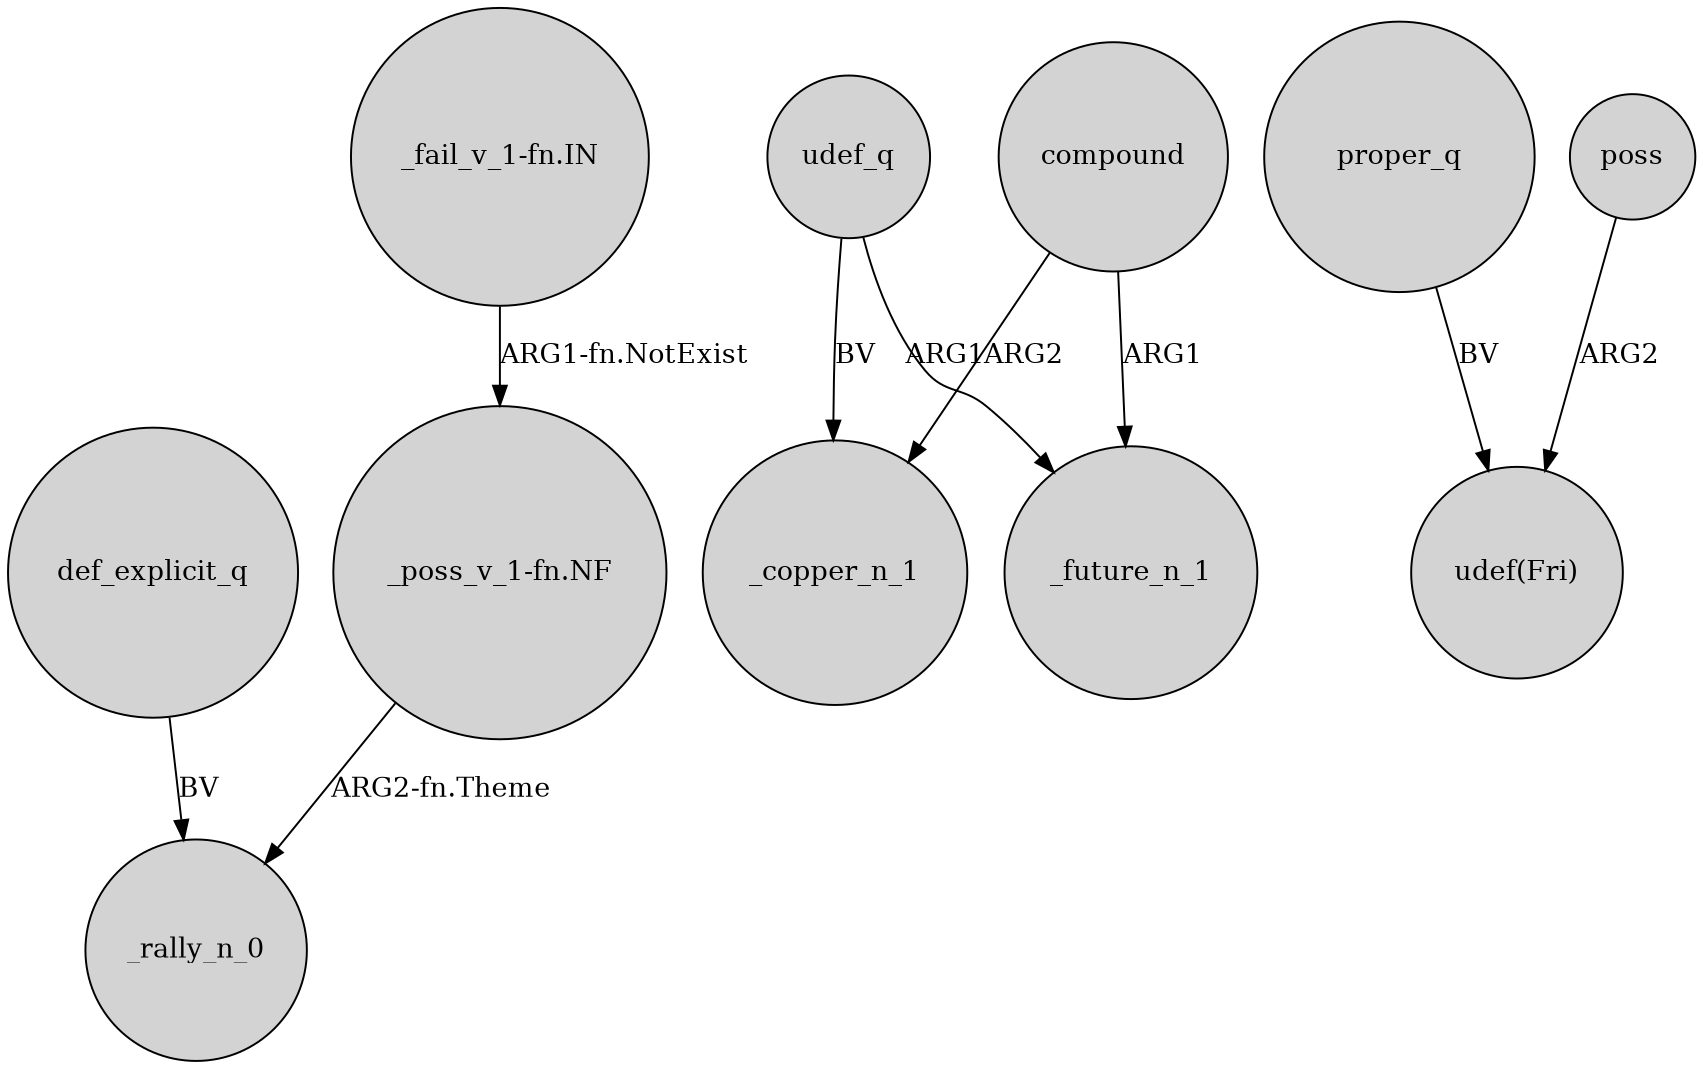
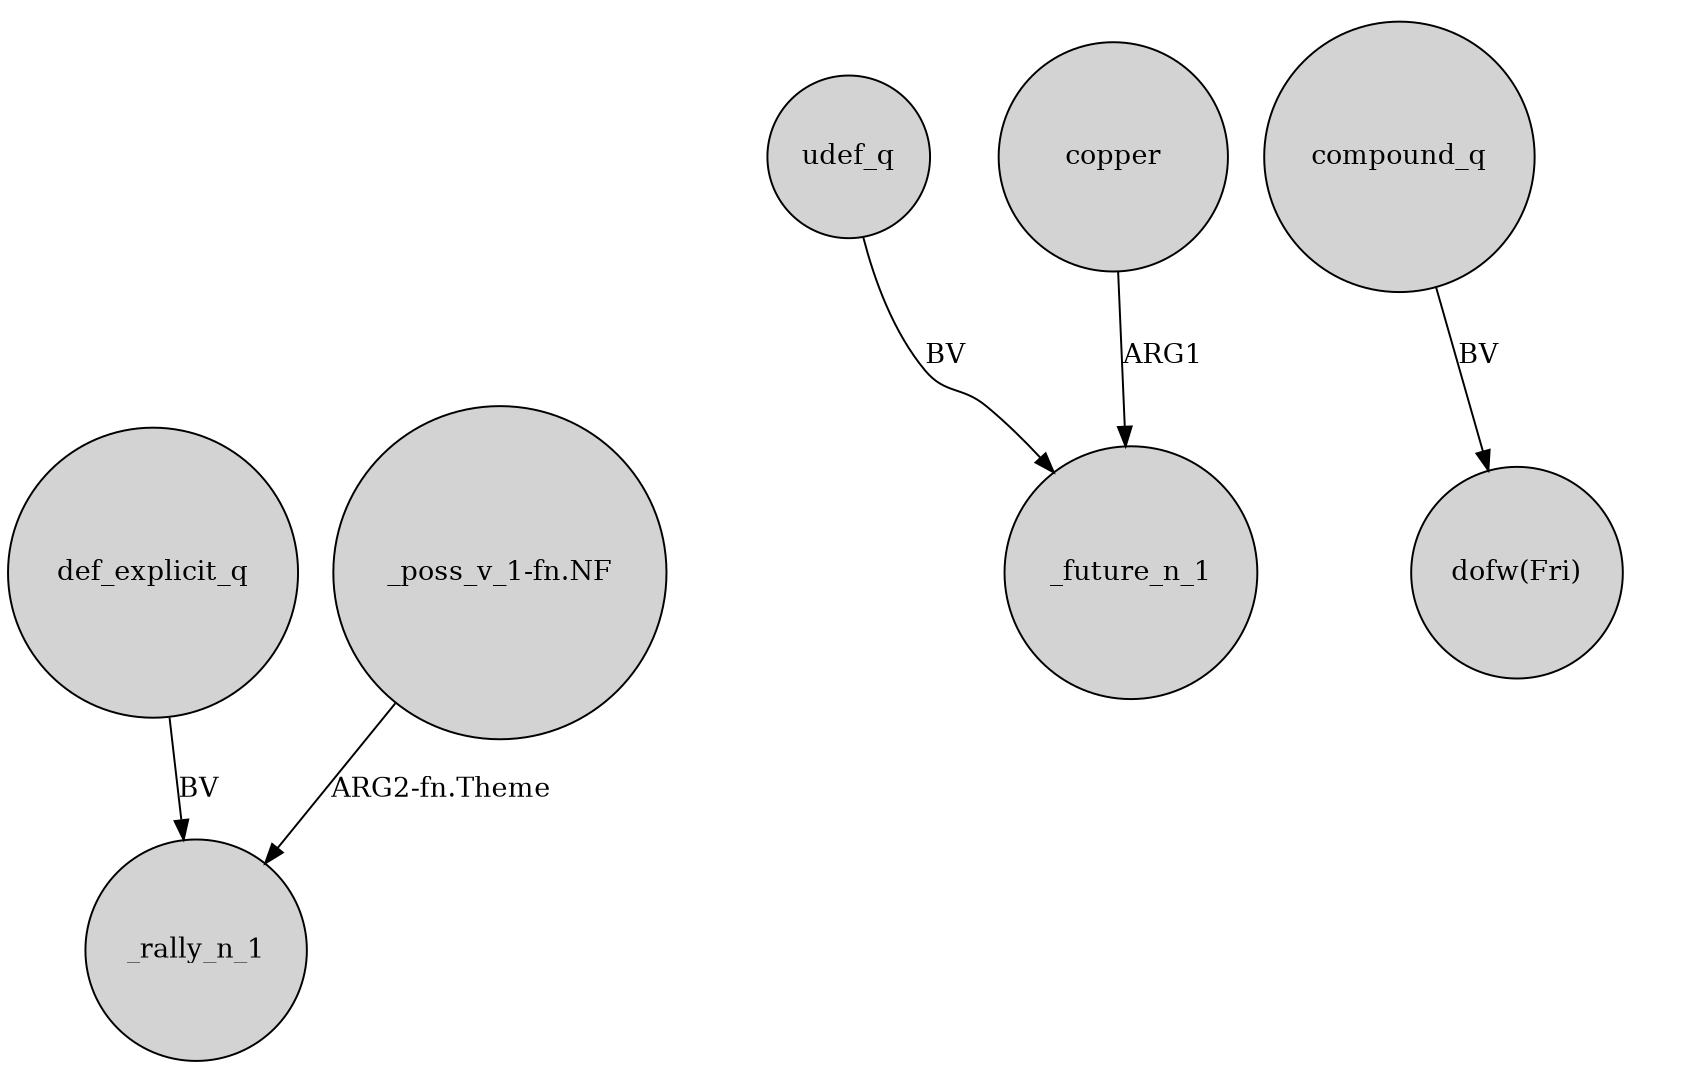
(500, 157) -> none
(1113, 157) -> (1113, 157)
(1399, 157) -> (1399, 157)
(1633, 157) -> none
(946, 356) -> (946, 356)
(835, 573) -> none
(1517, 573) -> (1517, 573)
(196, 950) -> (196, 950)
